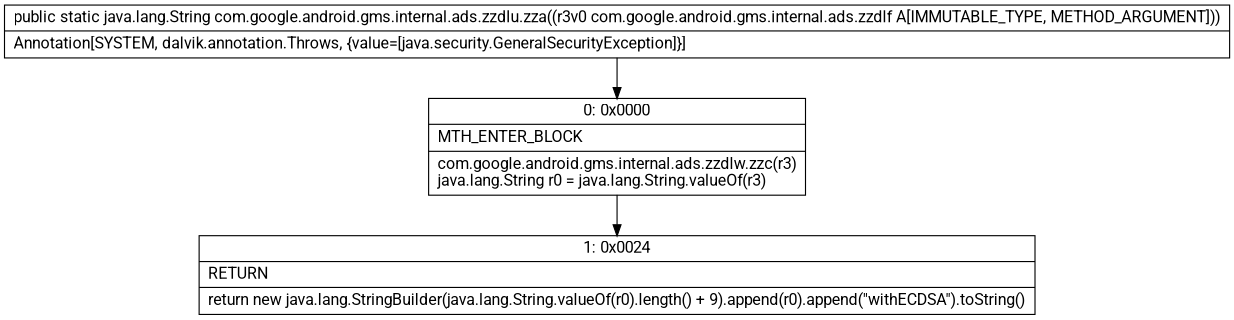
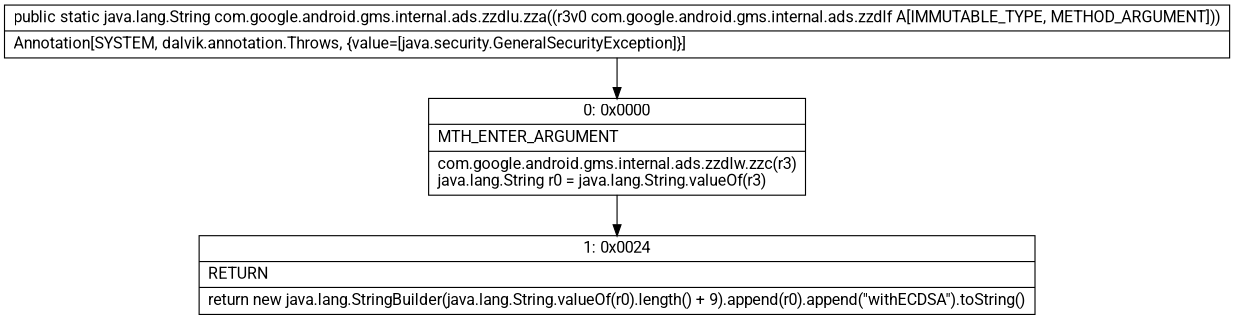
(511, 137) -> (528, 137)
